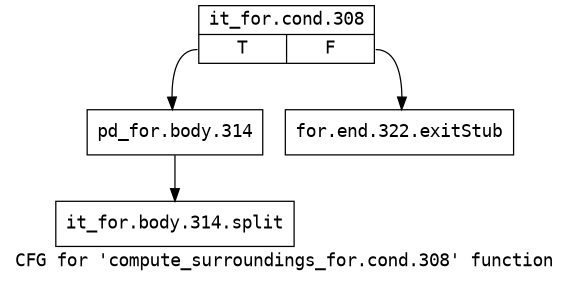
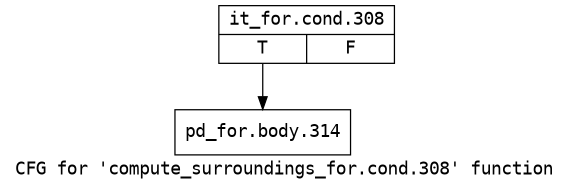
(399, 132) -> none
(175, 224) -> none
